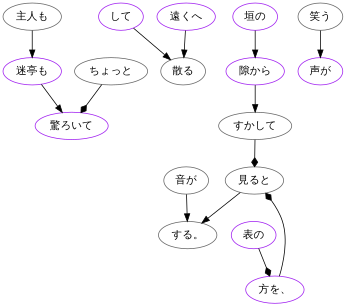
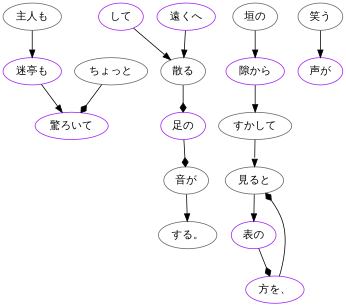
(255, 17) -> (255, 17)
none -> (183, 126)
(255, 149) -> (255, 149)
(224, 205) -> (254, 204)
